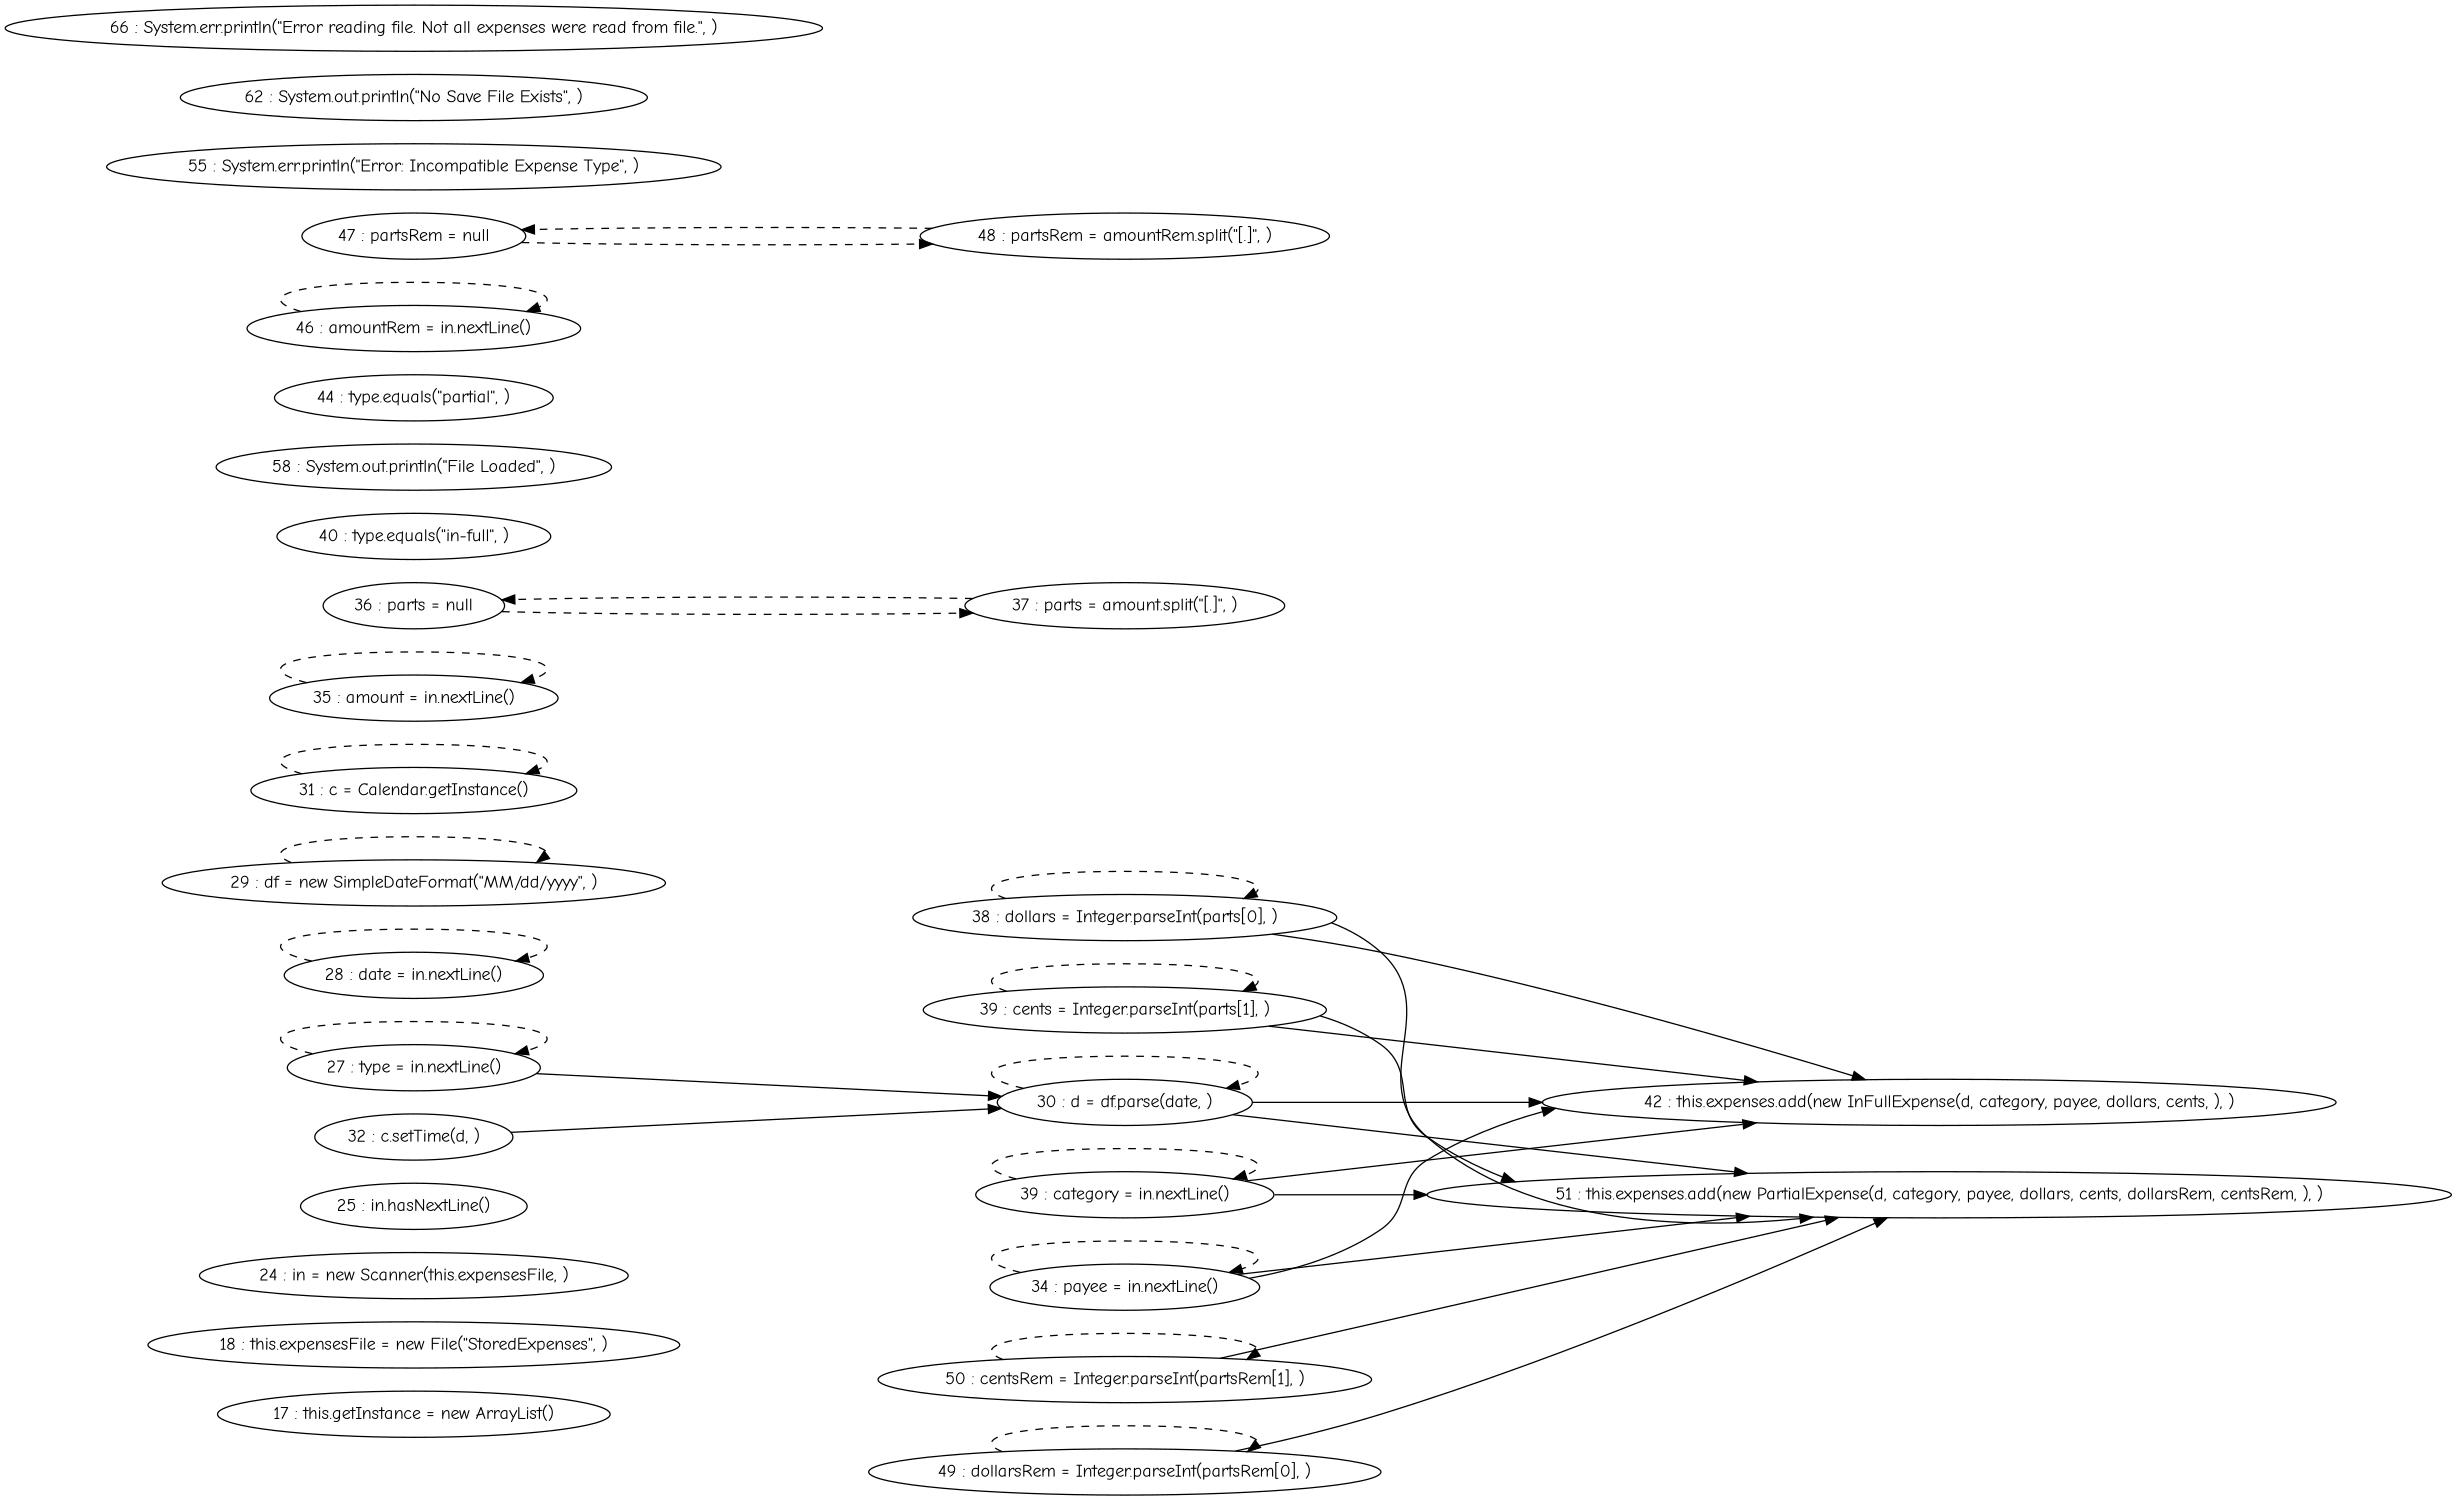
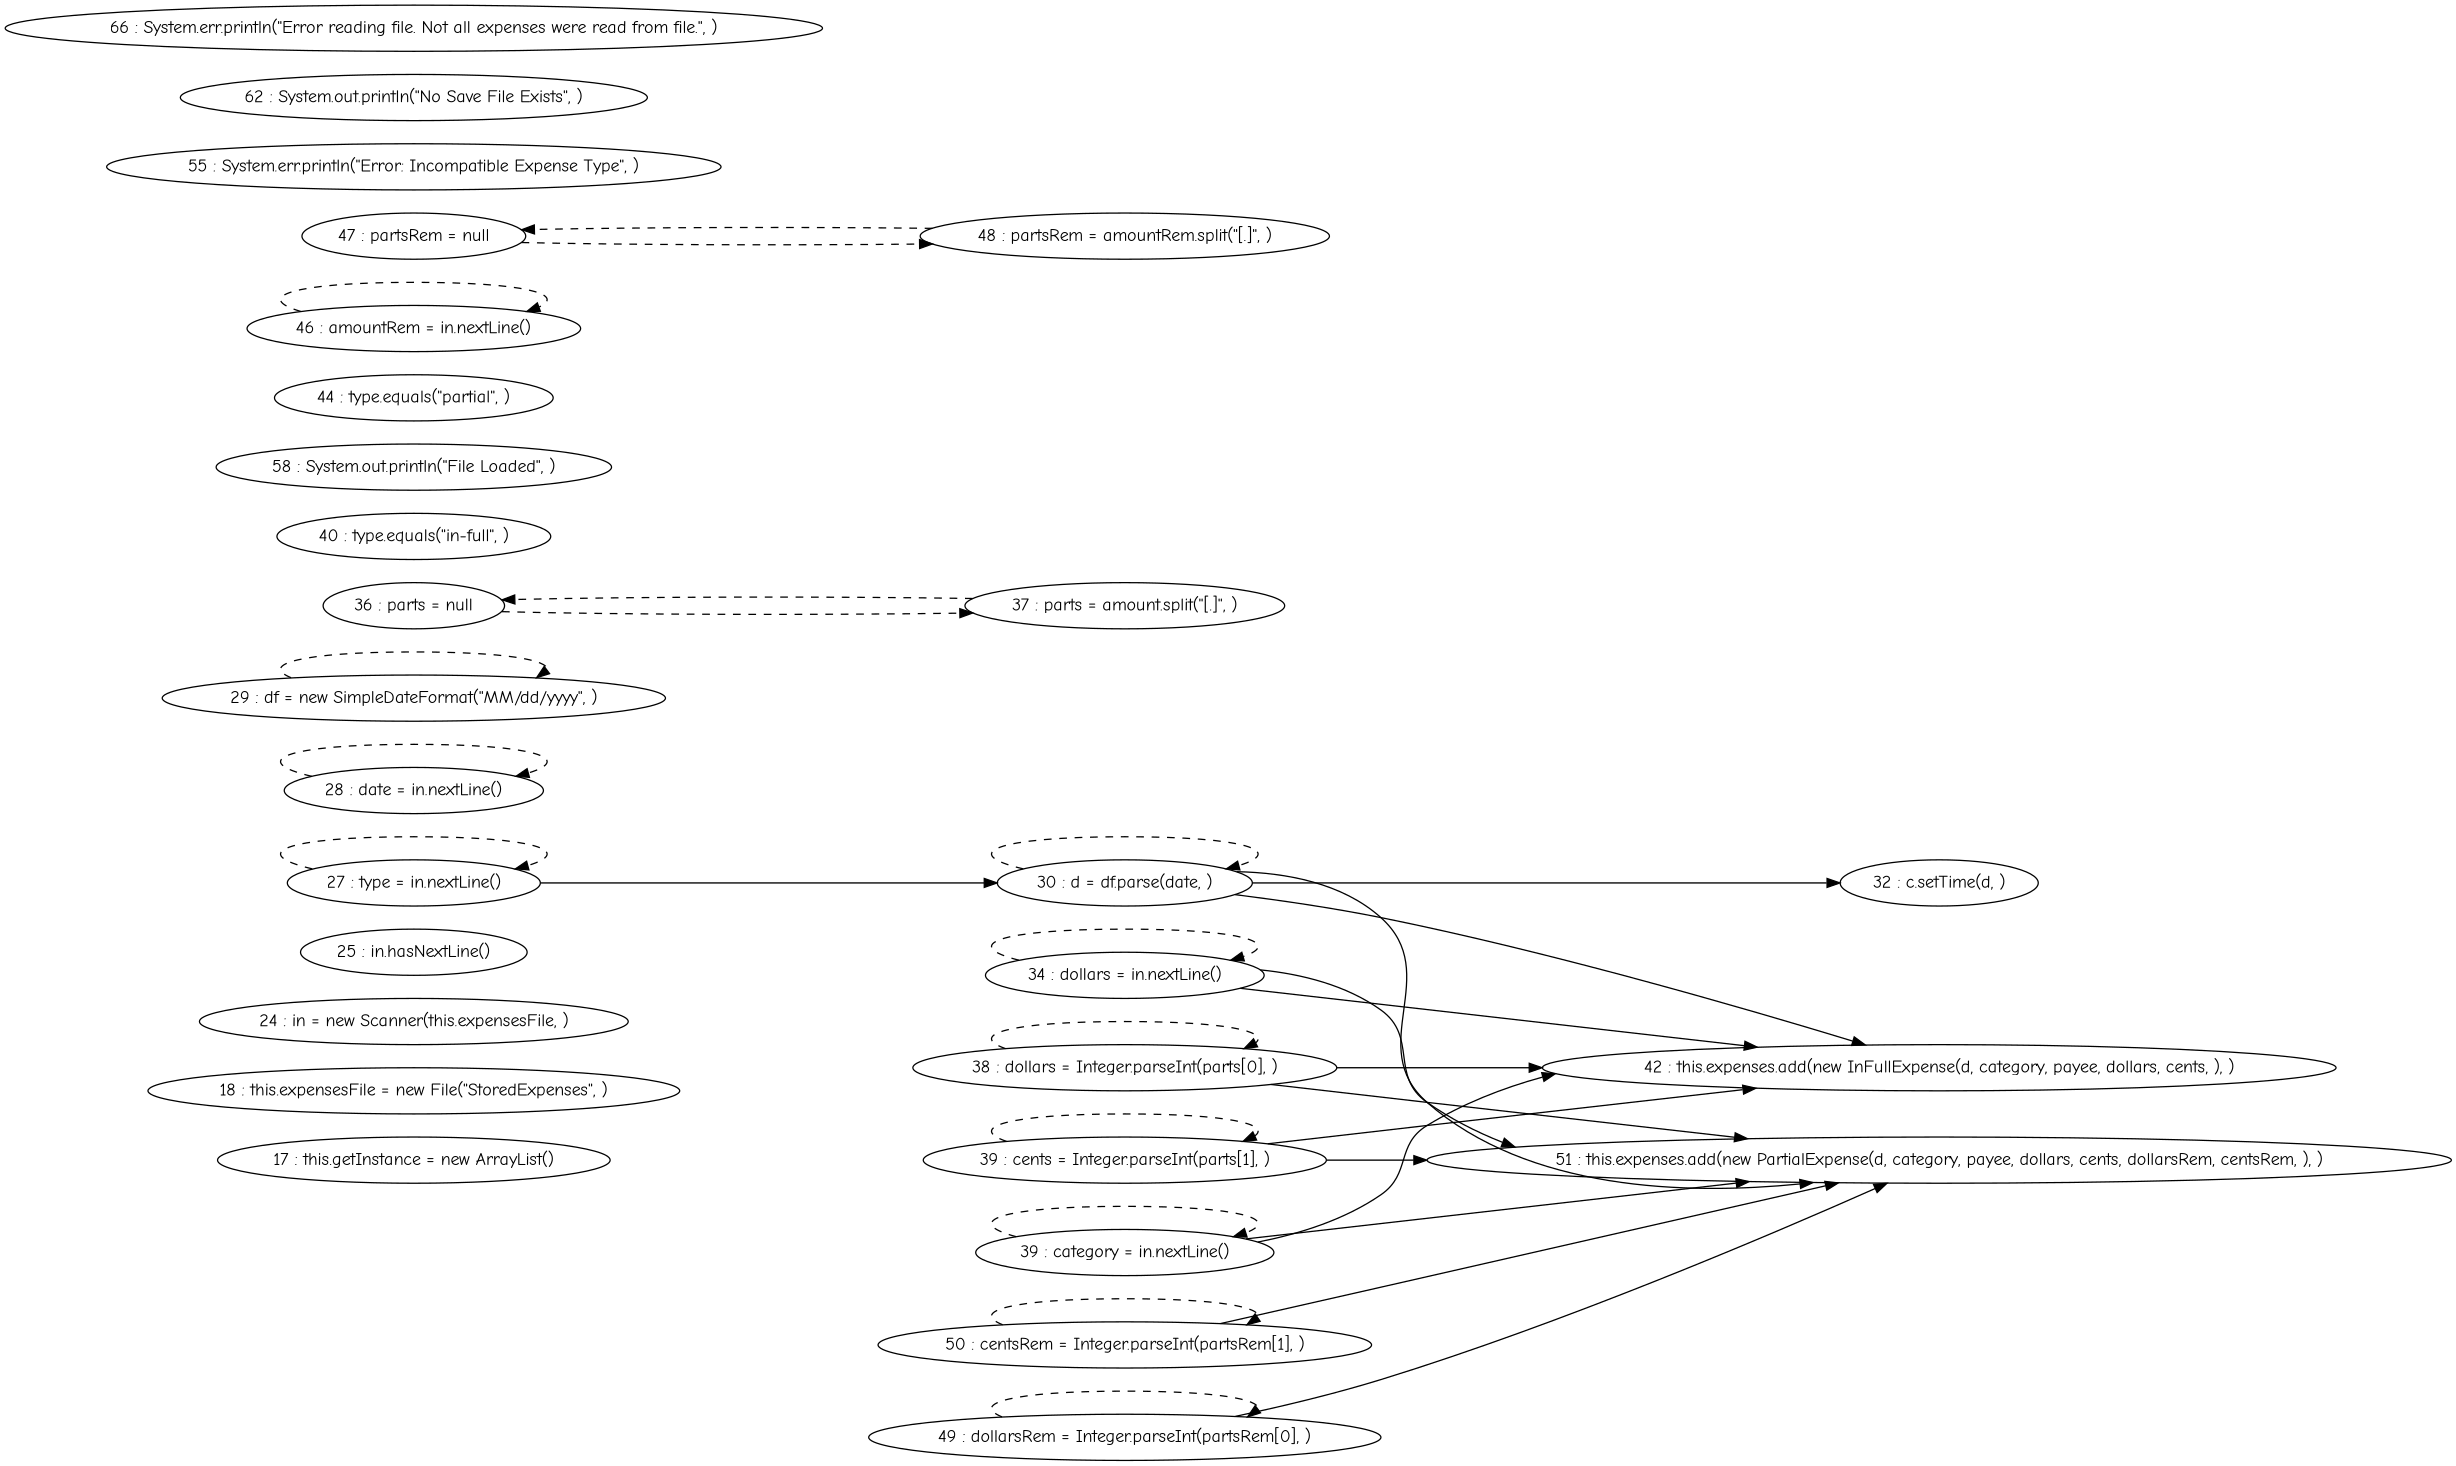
(414, 698) -> none
(414, 791) -> none
(750, 1121) -> (1540, 883)
(1125, 1287) -> (1125, 975)
